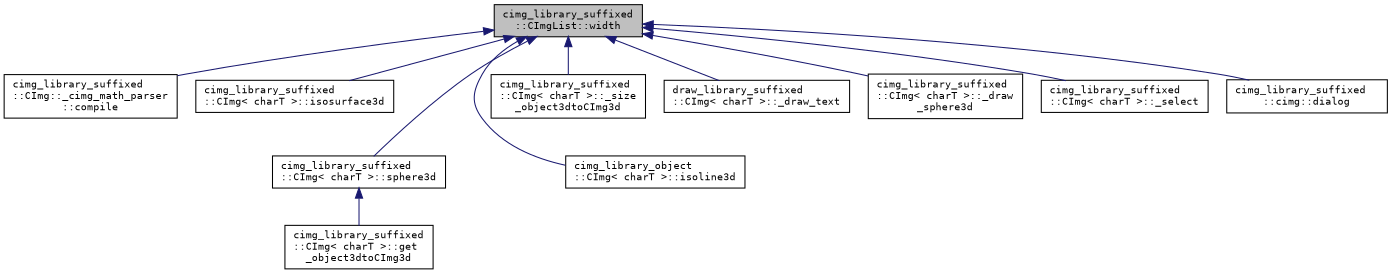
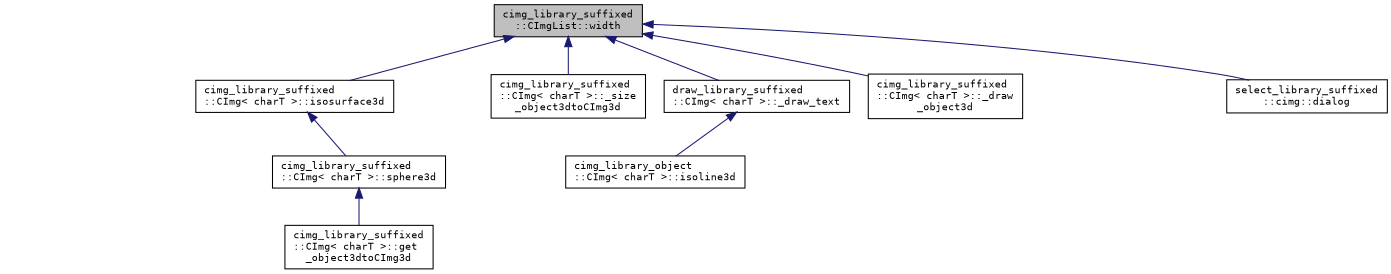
(446, 93) -> (330, 138)
(91, 96) -> none
(945, 96) -> (945, 96)
(1125, 96) -> none
(1307, 96) -> (1307, 96)
(482, 119) -> (702, 137)
